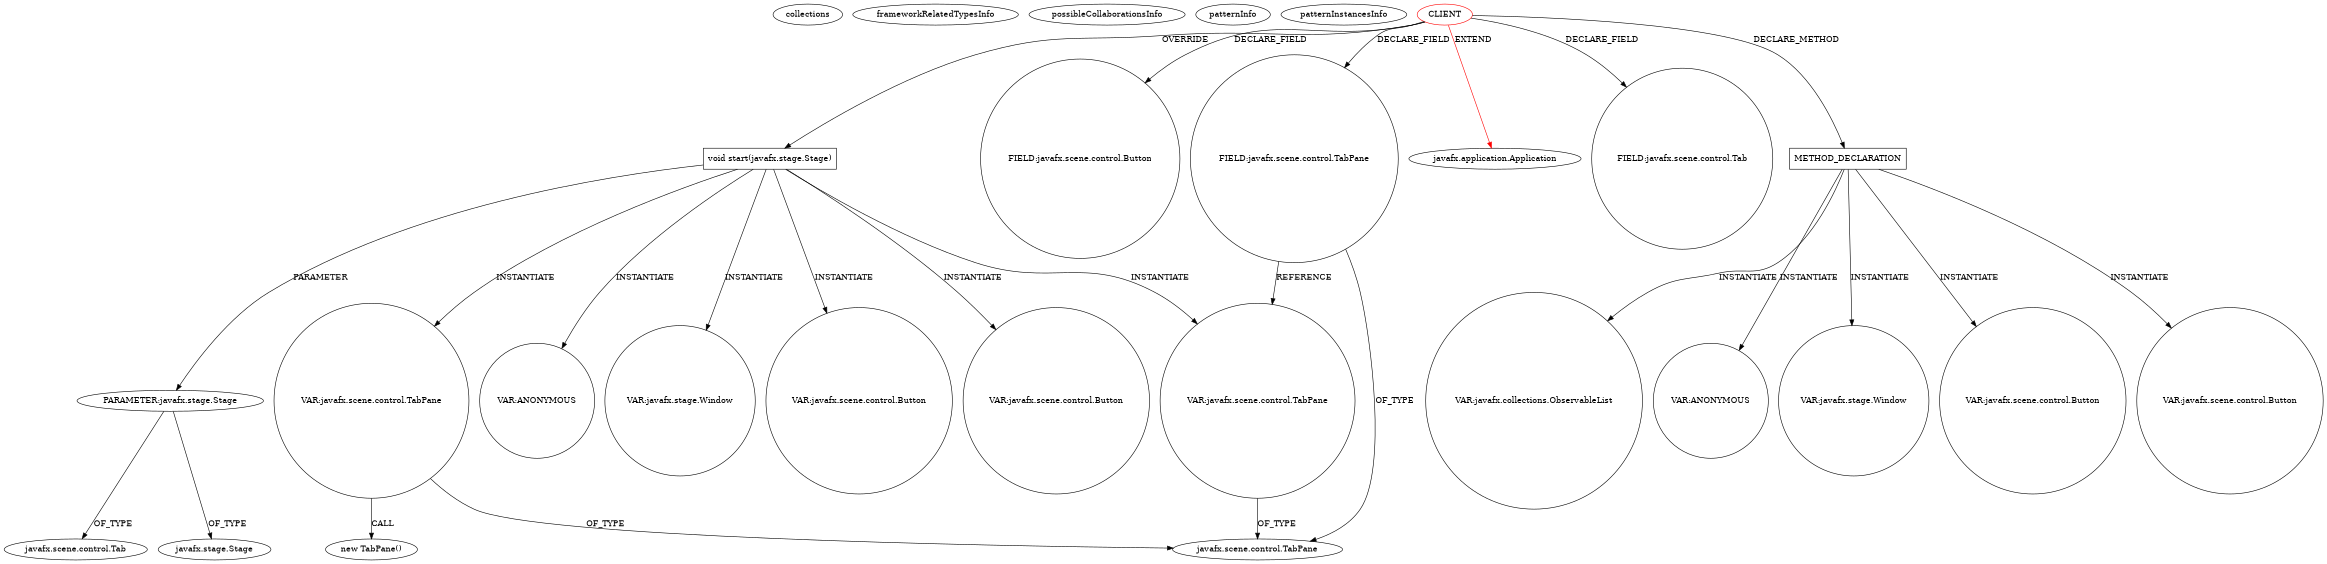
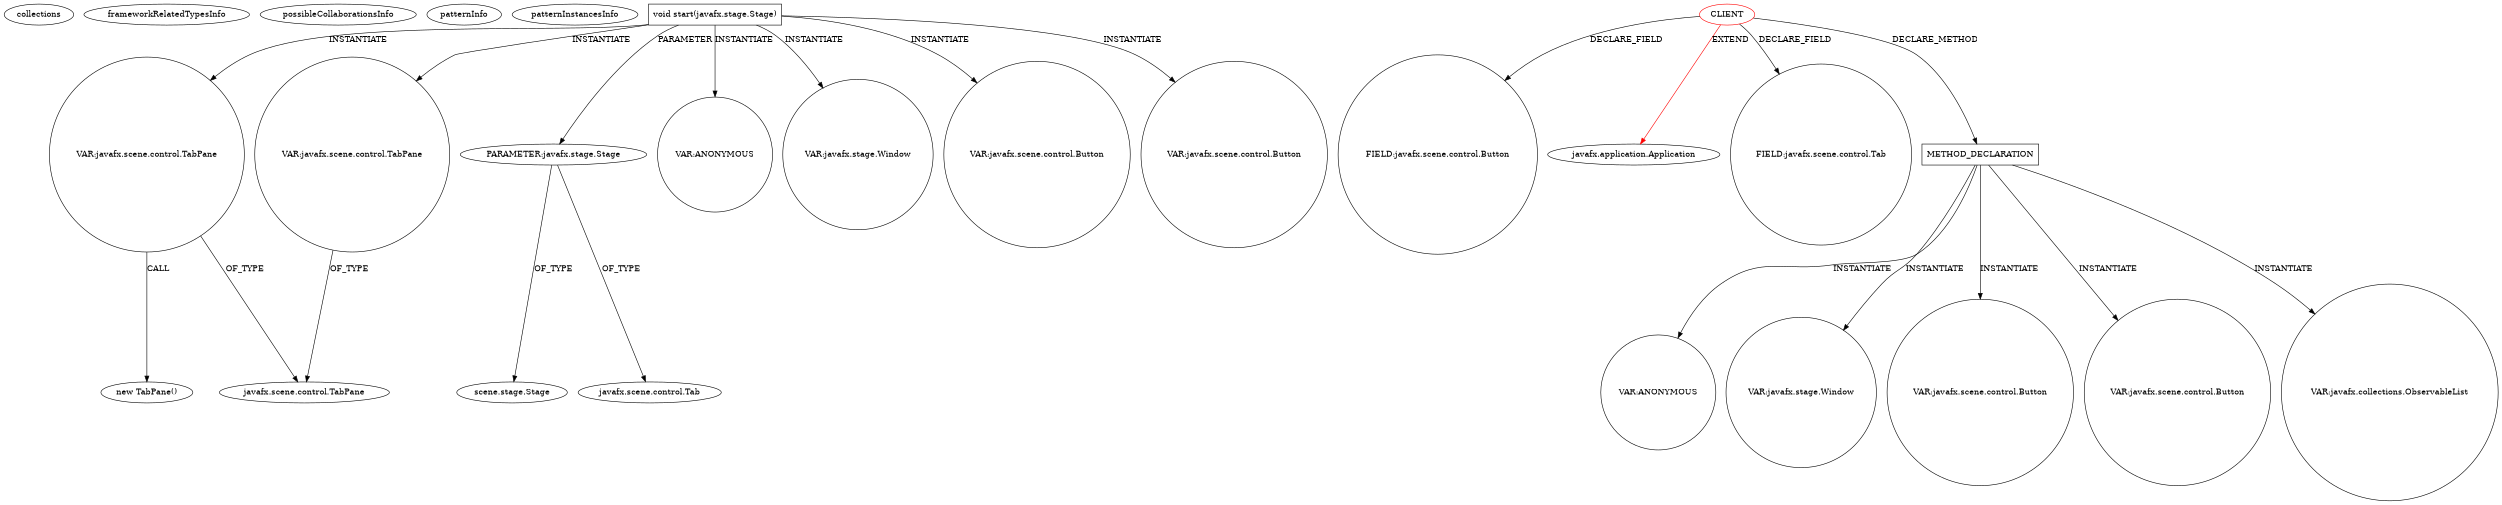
(1096, 38) -> none
(1294, 159) -> none
(215, 549) -> (512, 392)
